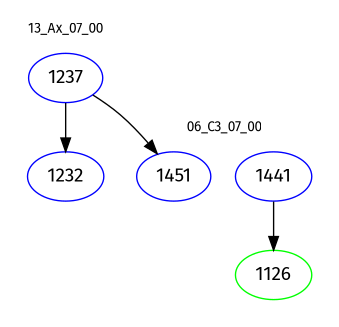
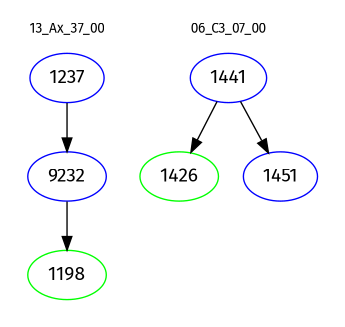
(66, 29) -> (67, 29)
(134, 128) -> (251, 121)
(66, 176) -> (67, 176)
none -> (67, 275)
(274, 275) -> (179, 176)
